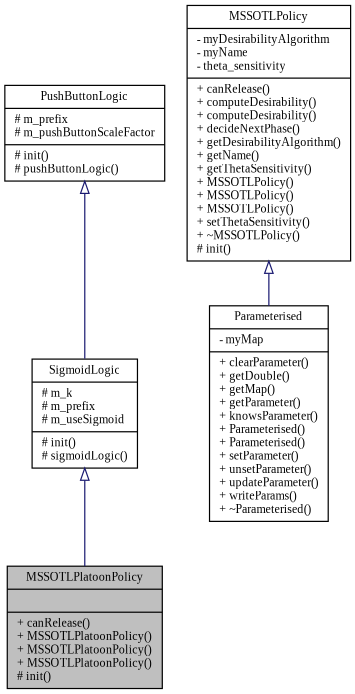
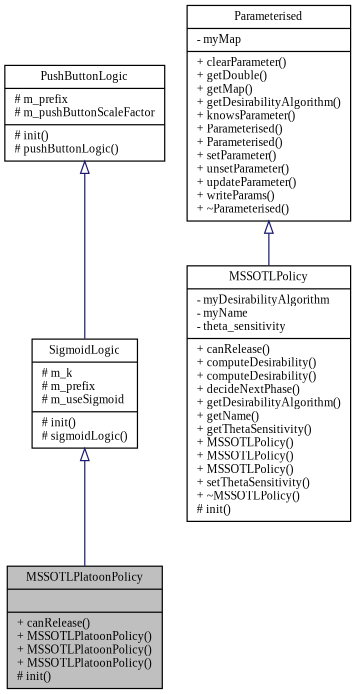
(269, 290) -> (269, 250)
(260, 403) -> (269, 102)
